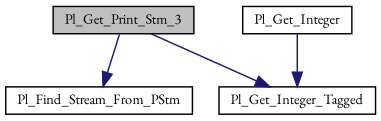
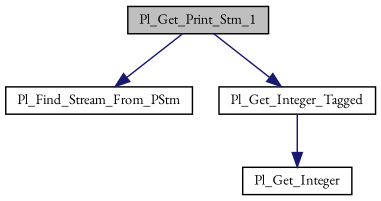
(124, 20) -> (198, 20)
(297, 53) -> (297, 134)
